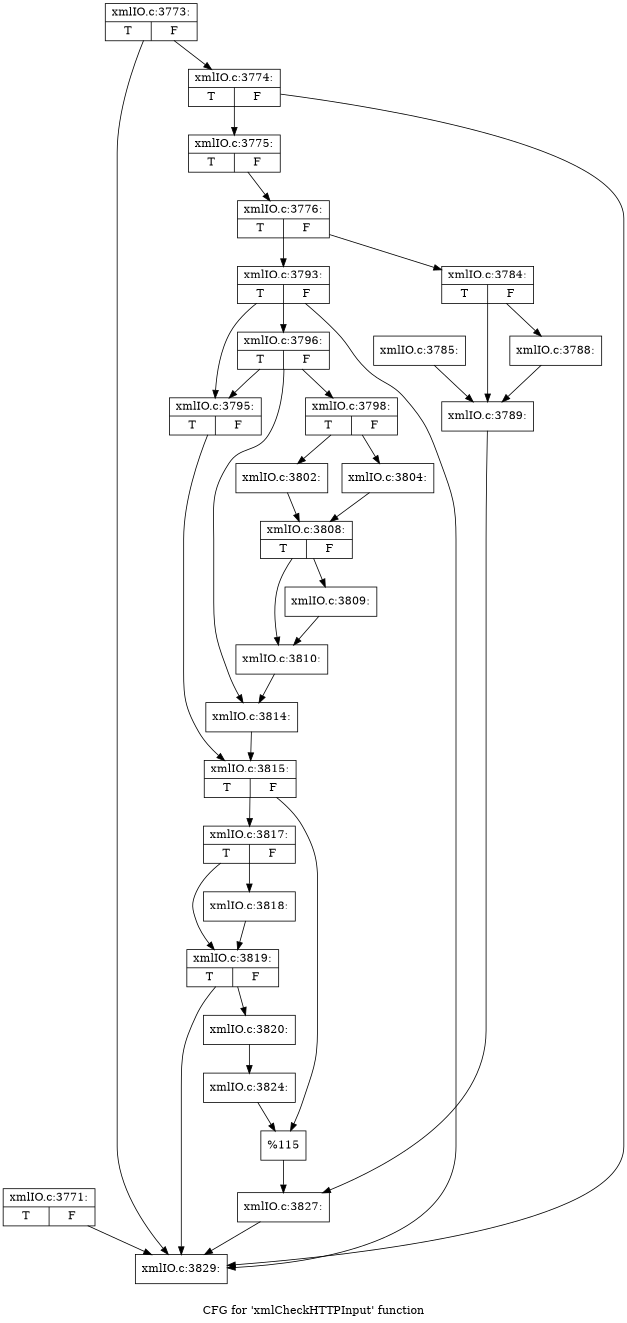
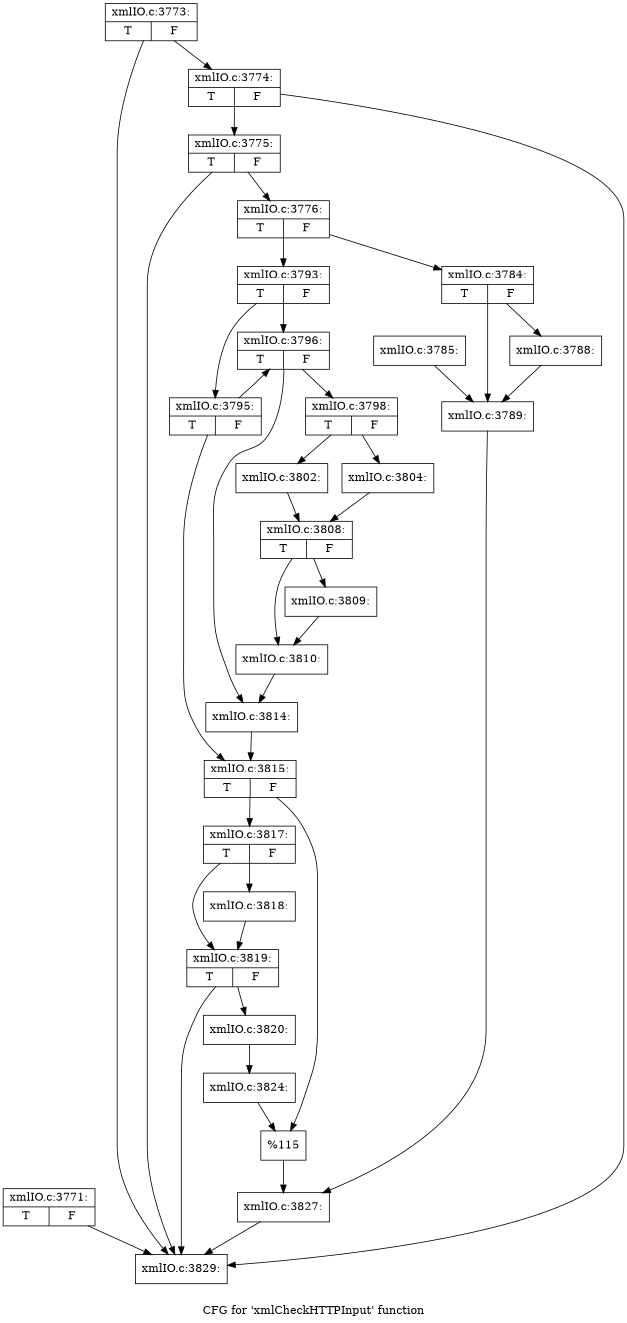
(247, 381) -> (251, 387)
(456, 835) -> (147, 701)
